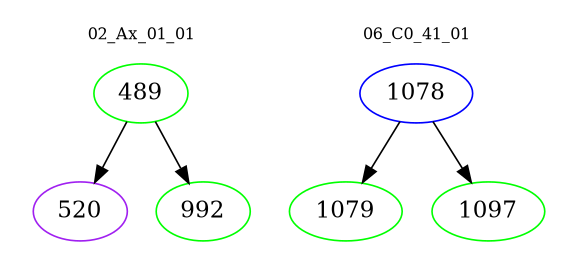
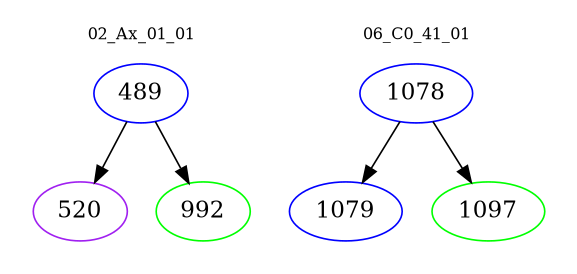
(141, 93) -> (141, 93)
(346, 211) -> (346, 211)
